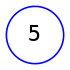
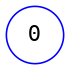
(35, 35) -> (35, 35)
